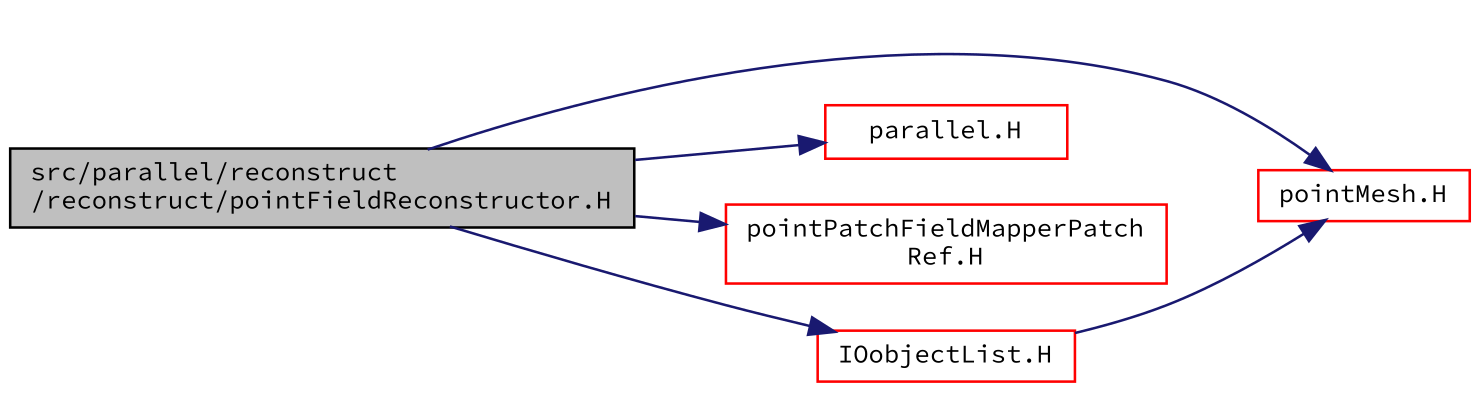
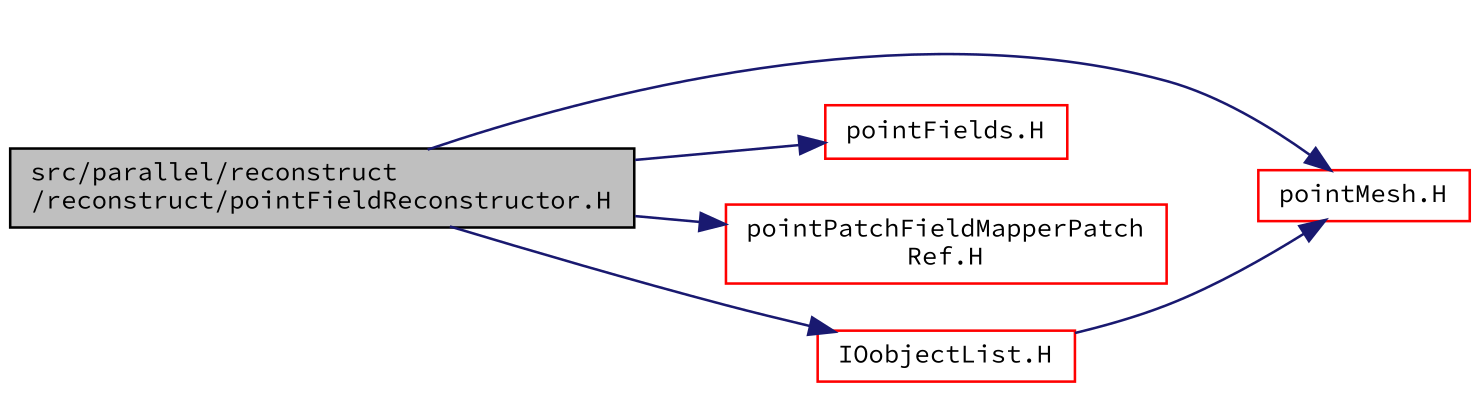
(946, 132) -> (946, 132)
